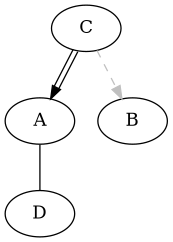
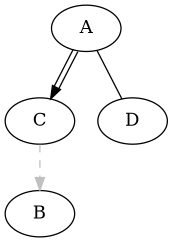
(66, 69) -> (66, 69)
